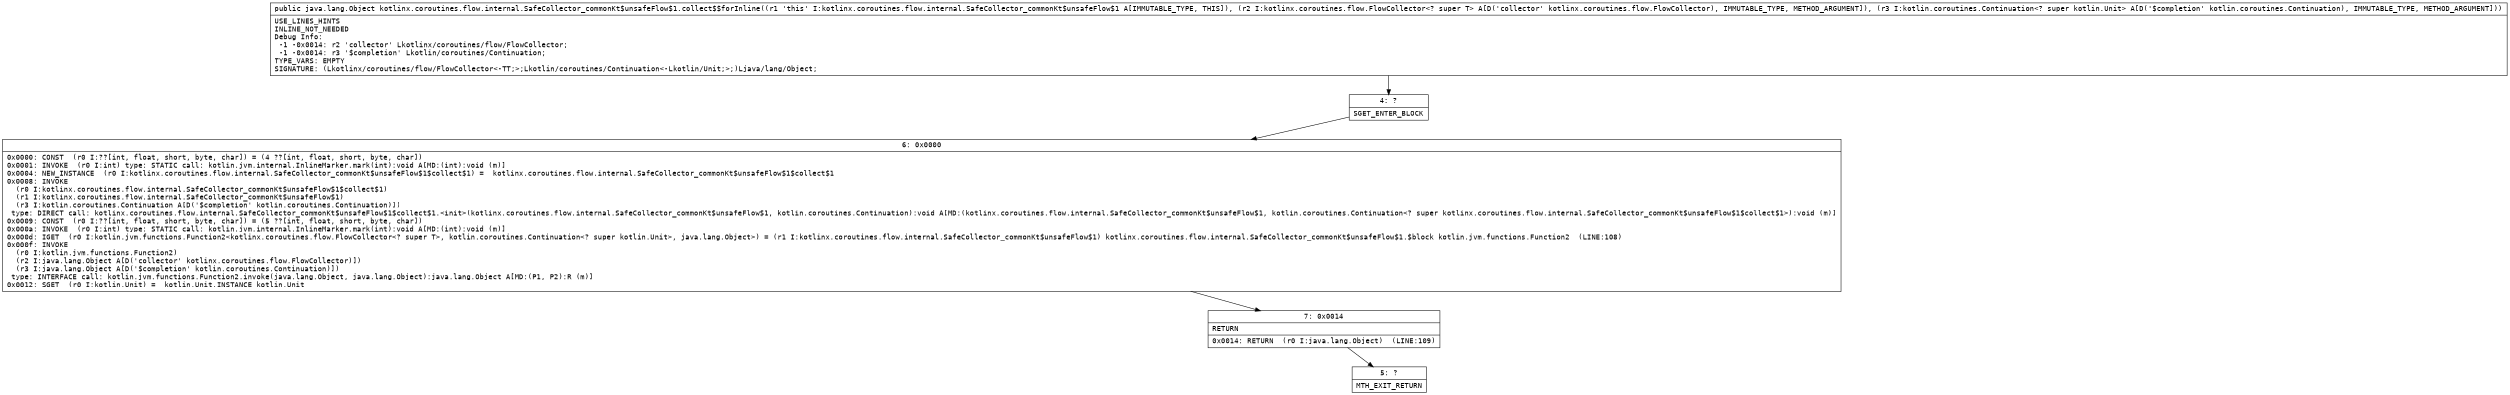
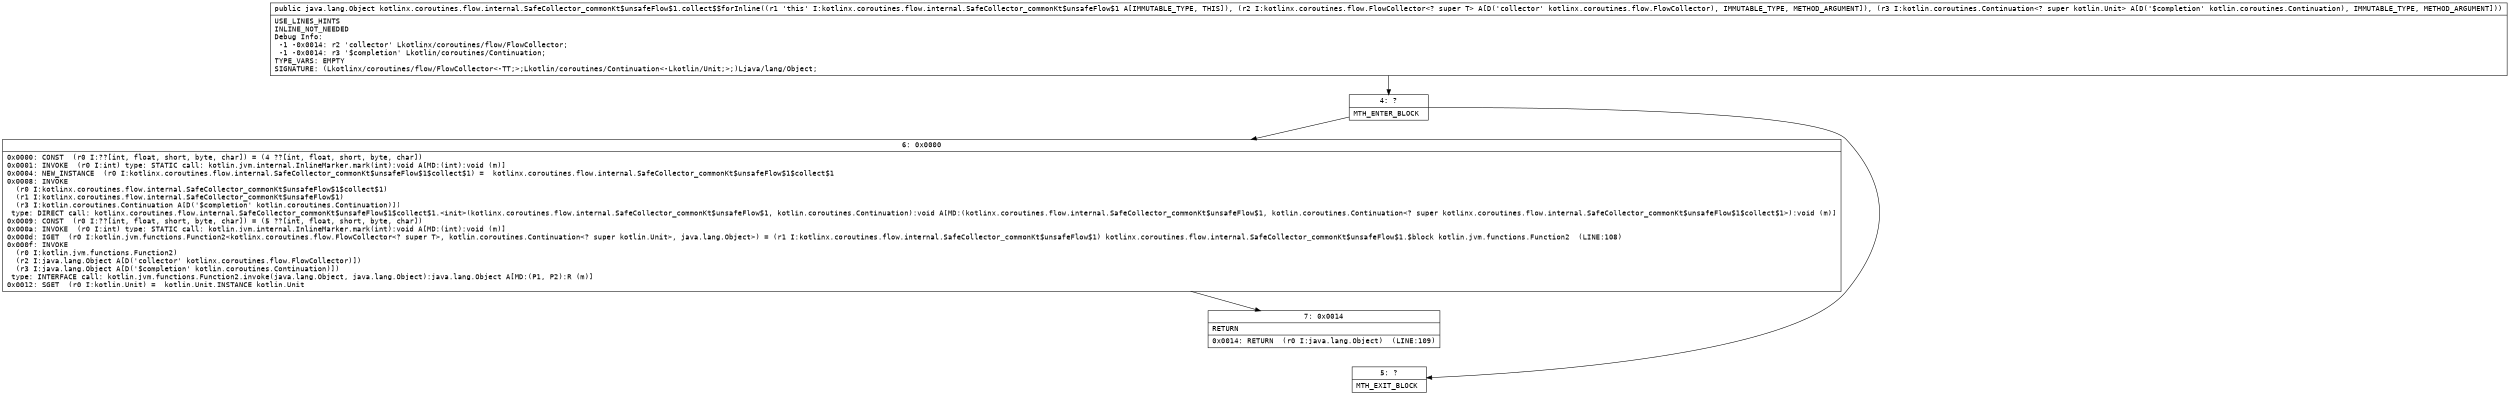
(1389, 114) -> (1386, 114)
(1358, 356) -> (1879, 219)
(1389, 386) -> (1387, 386)
